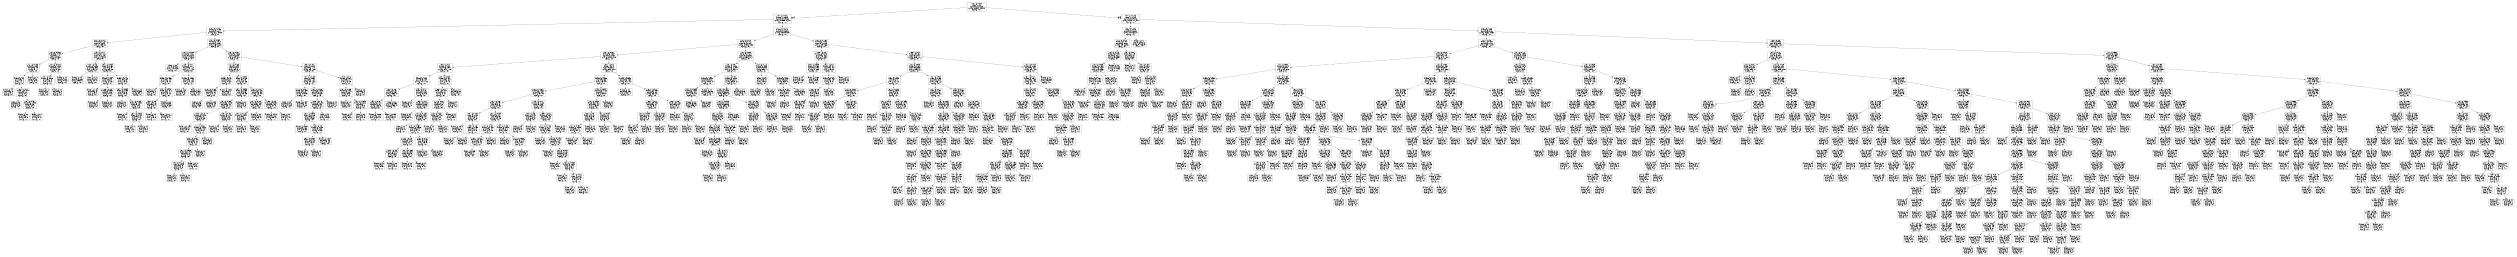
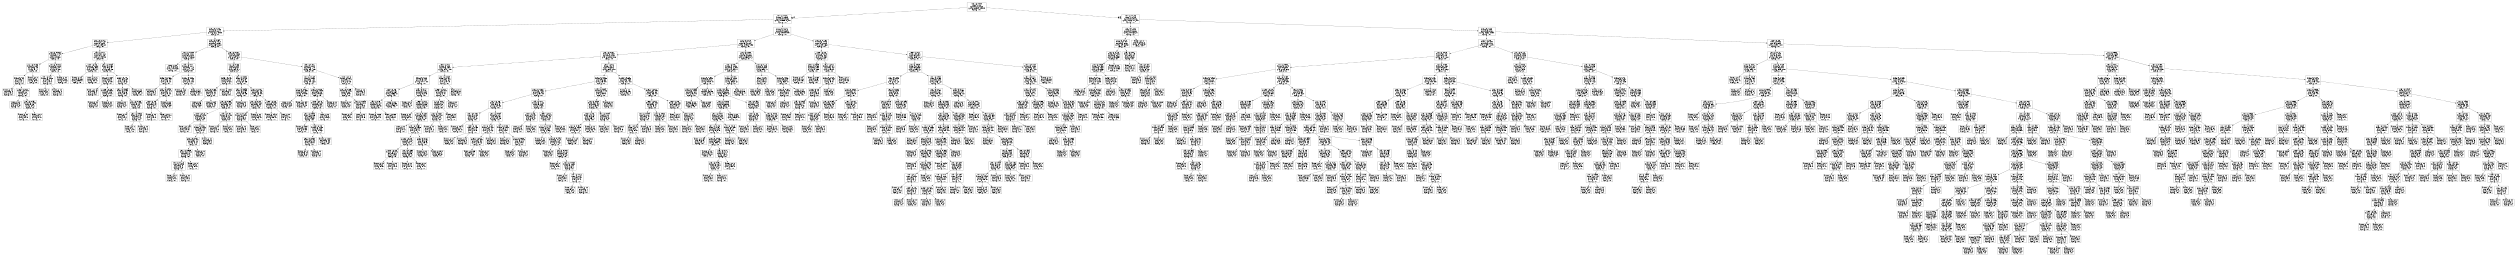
none -> (1053, 105)
(1605, 117) -> none
